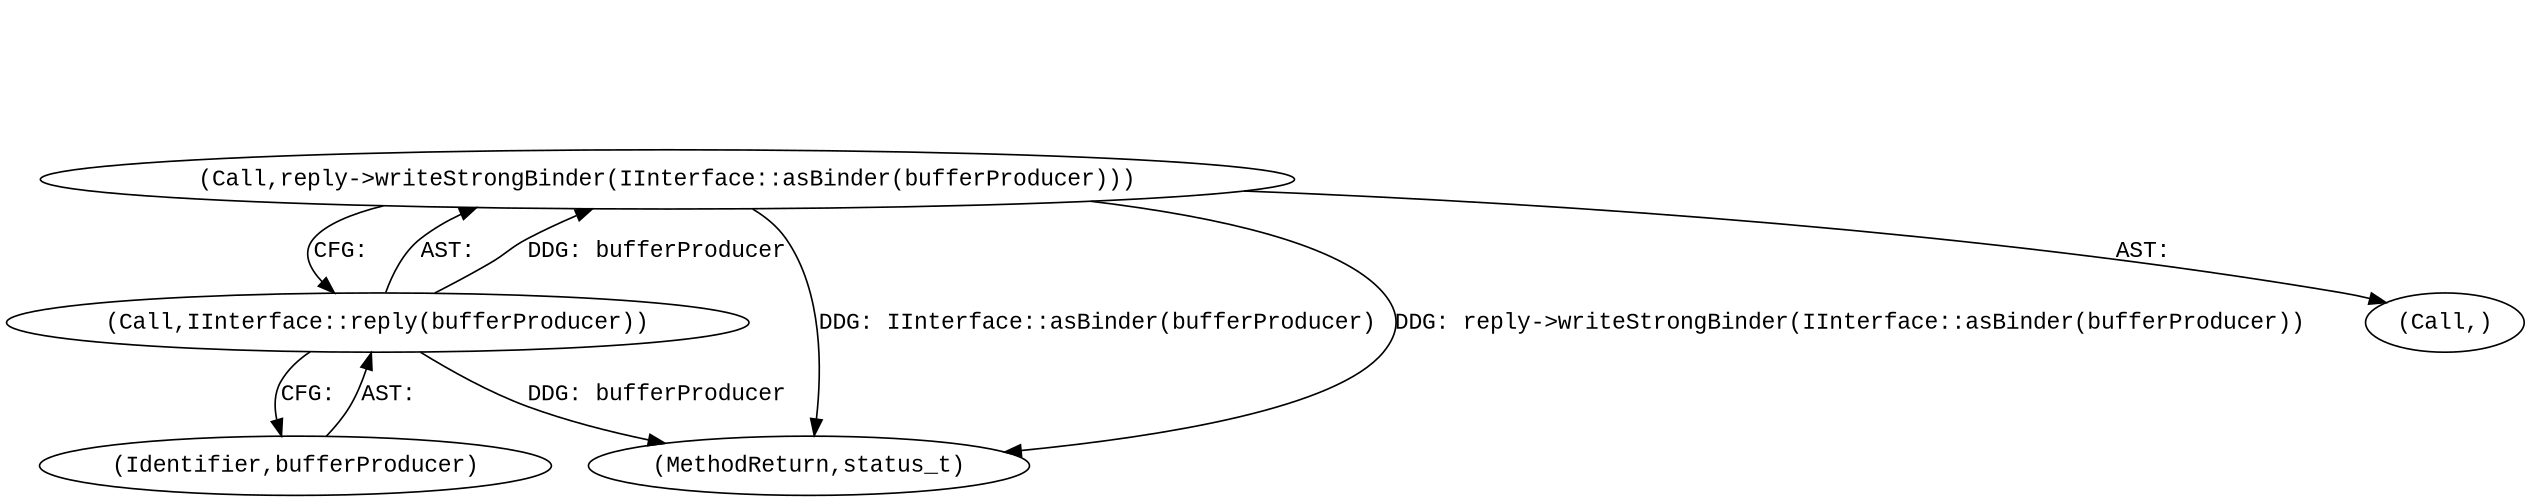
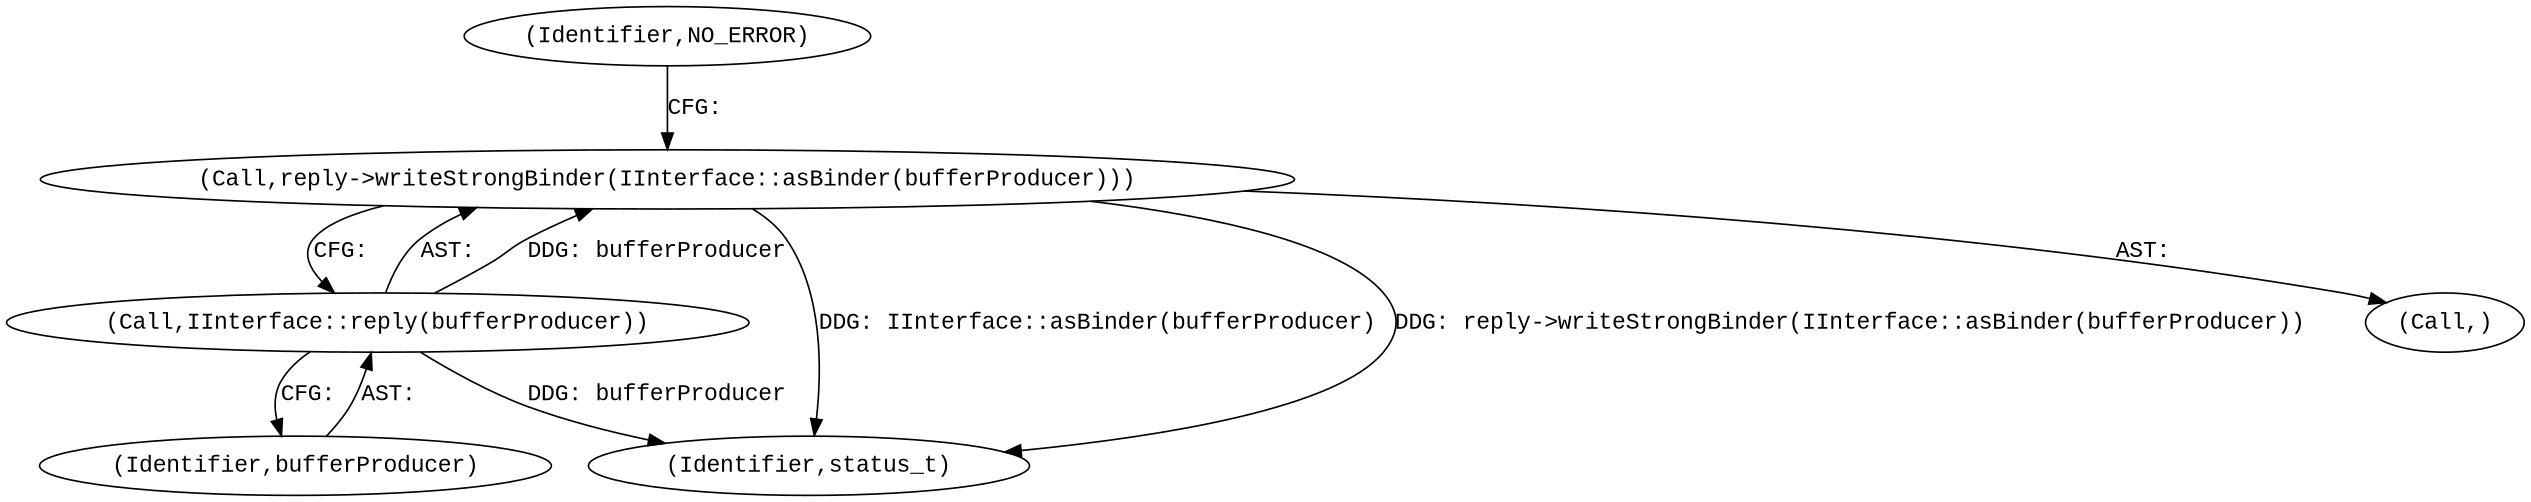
none -> (667, 36)
(809, 466) -> (809, 466)
